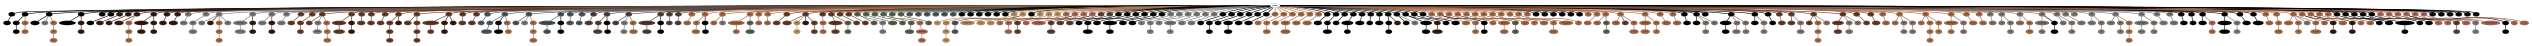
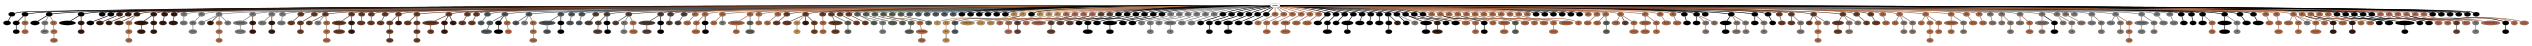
none -> (45, 32)
(317, 32) -> none
(946, 36) -> (946, 36)
